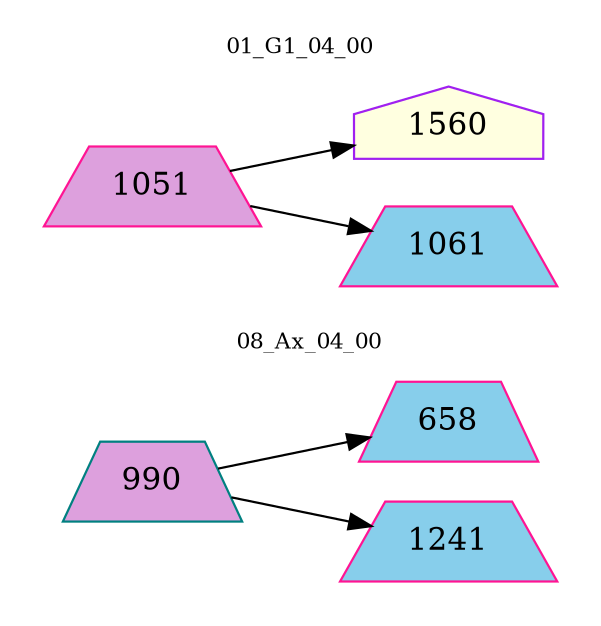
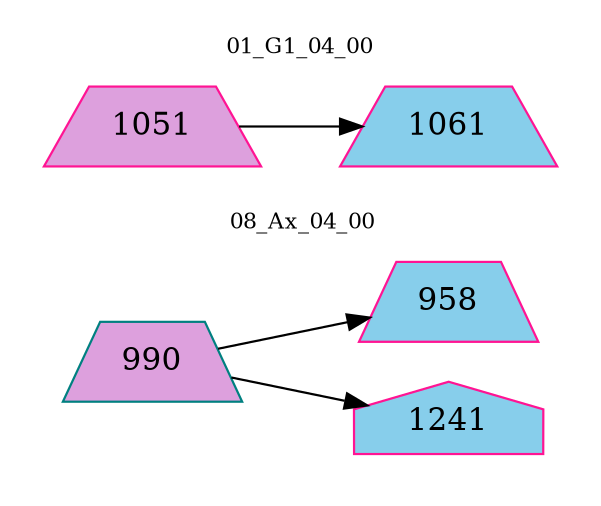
(449, 127) -> none
(449, 422) -> (449, 302)
(449, 542) -> (449, 422)
